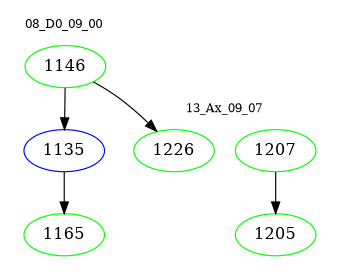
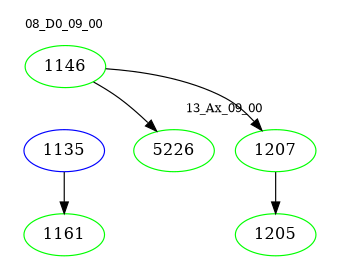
(65, 103) -> (185, 82)
(224, 109) -> (224, 109)
(174, 151) -> (174, 151)
(64, 235) -> (64, 235)
